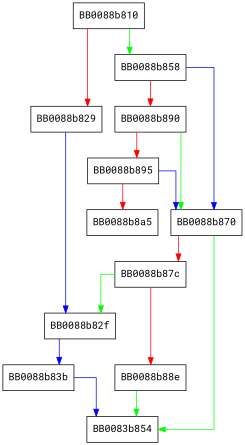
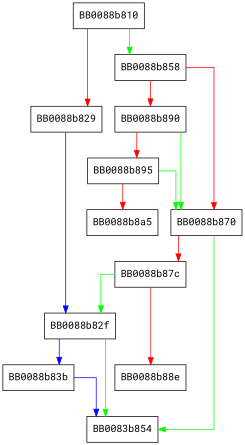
(214, 121) -> (214, 121)
(176, 178) -> (176, 178)
(136, 400) -> (106, 374)
